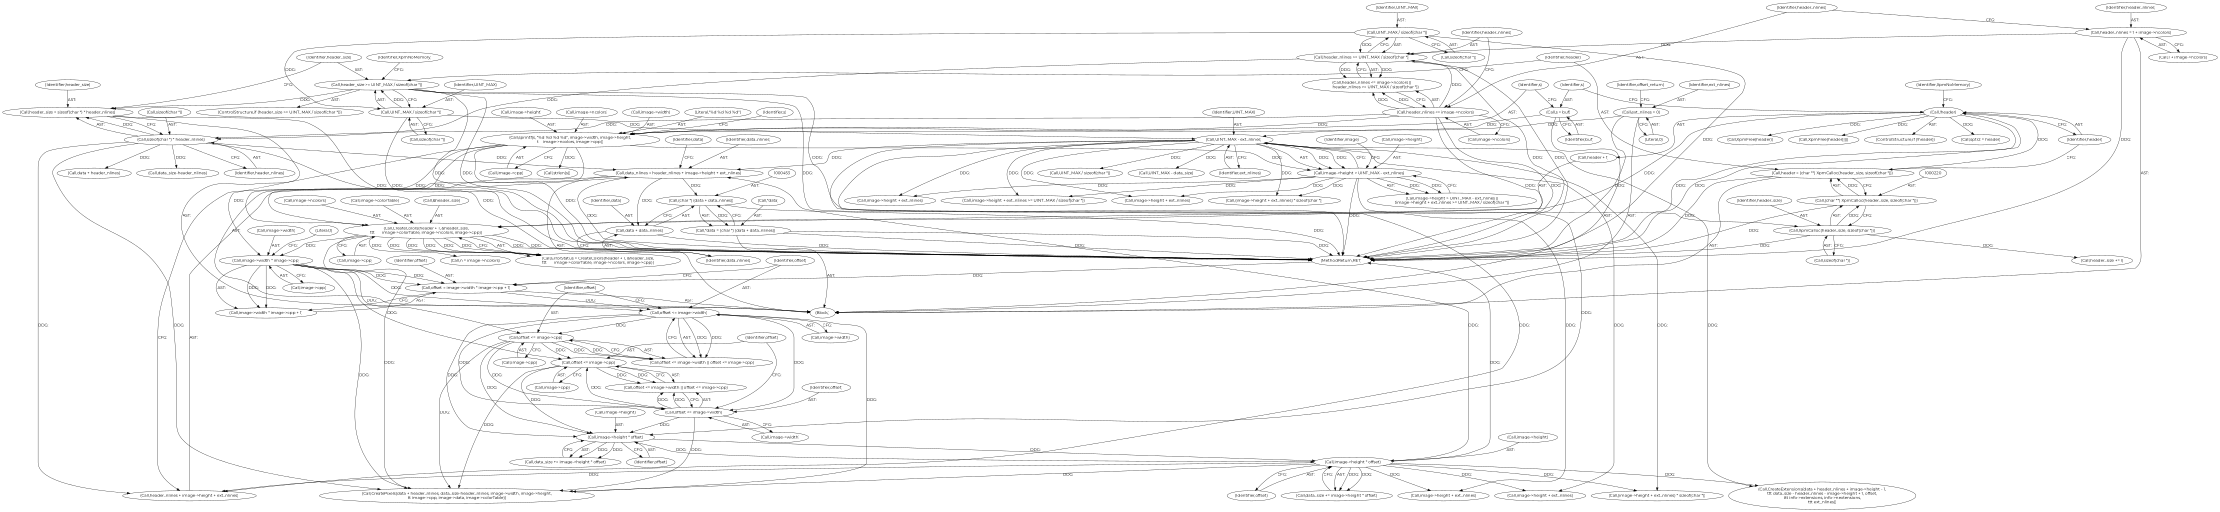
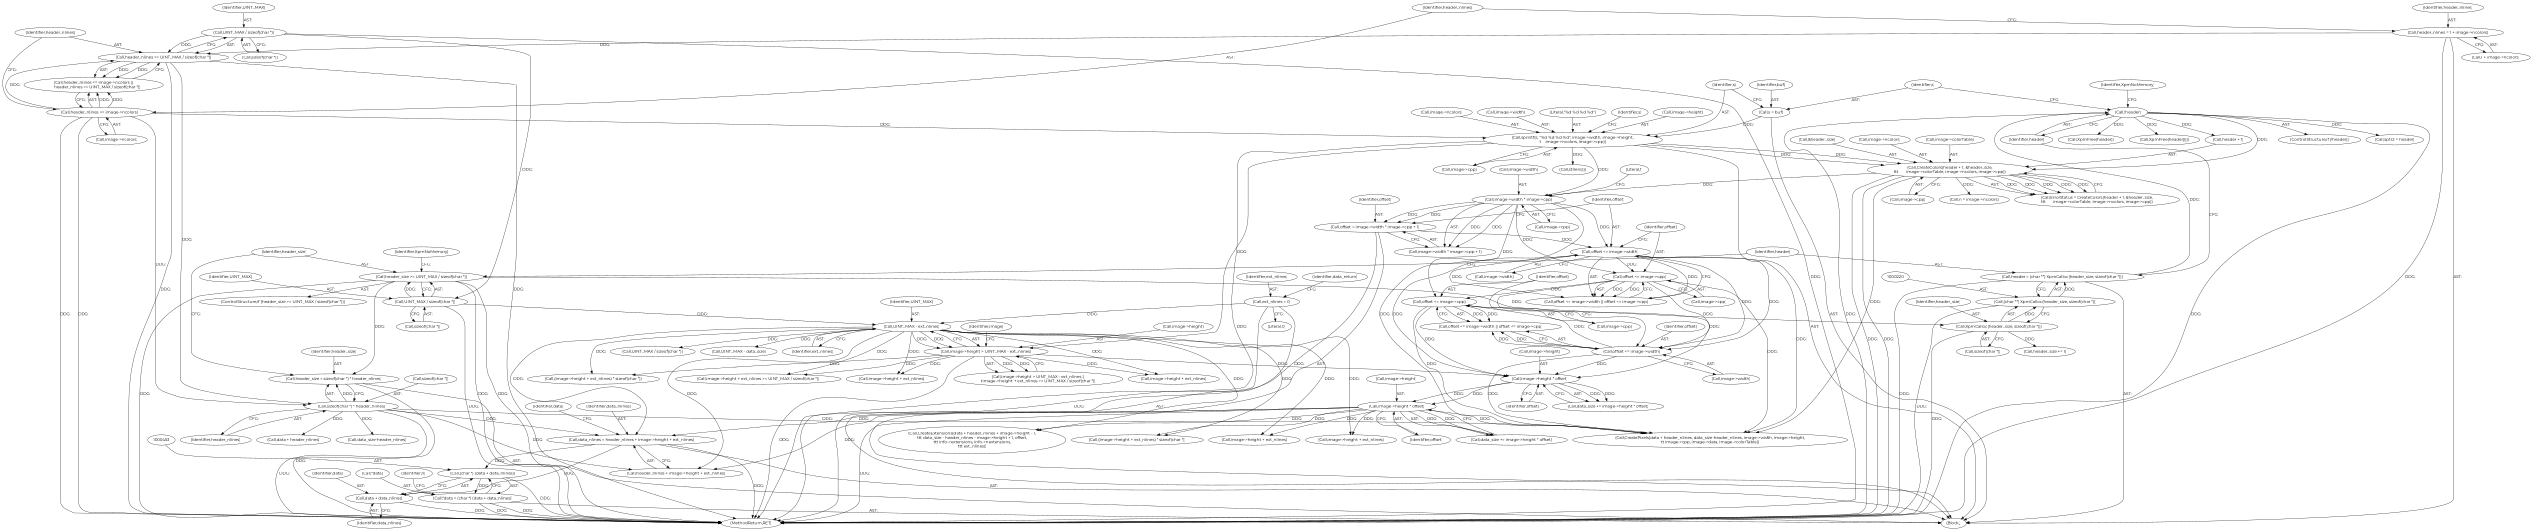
(1640, 85) -> (1335, 277)
(1682, 125) -> (2187, 125)
(1562, 127) -> none
(1651, 127) -> none
(914, 275) -> (1099, 406)
none -> (413, 473)
